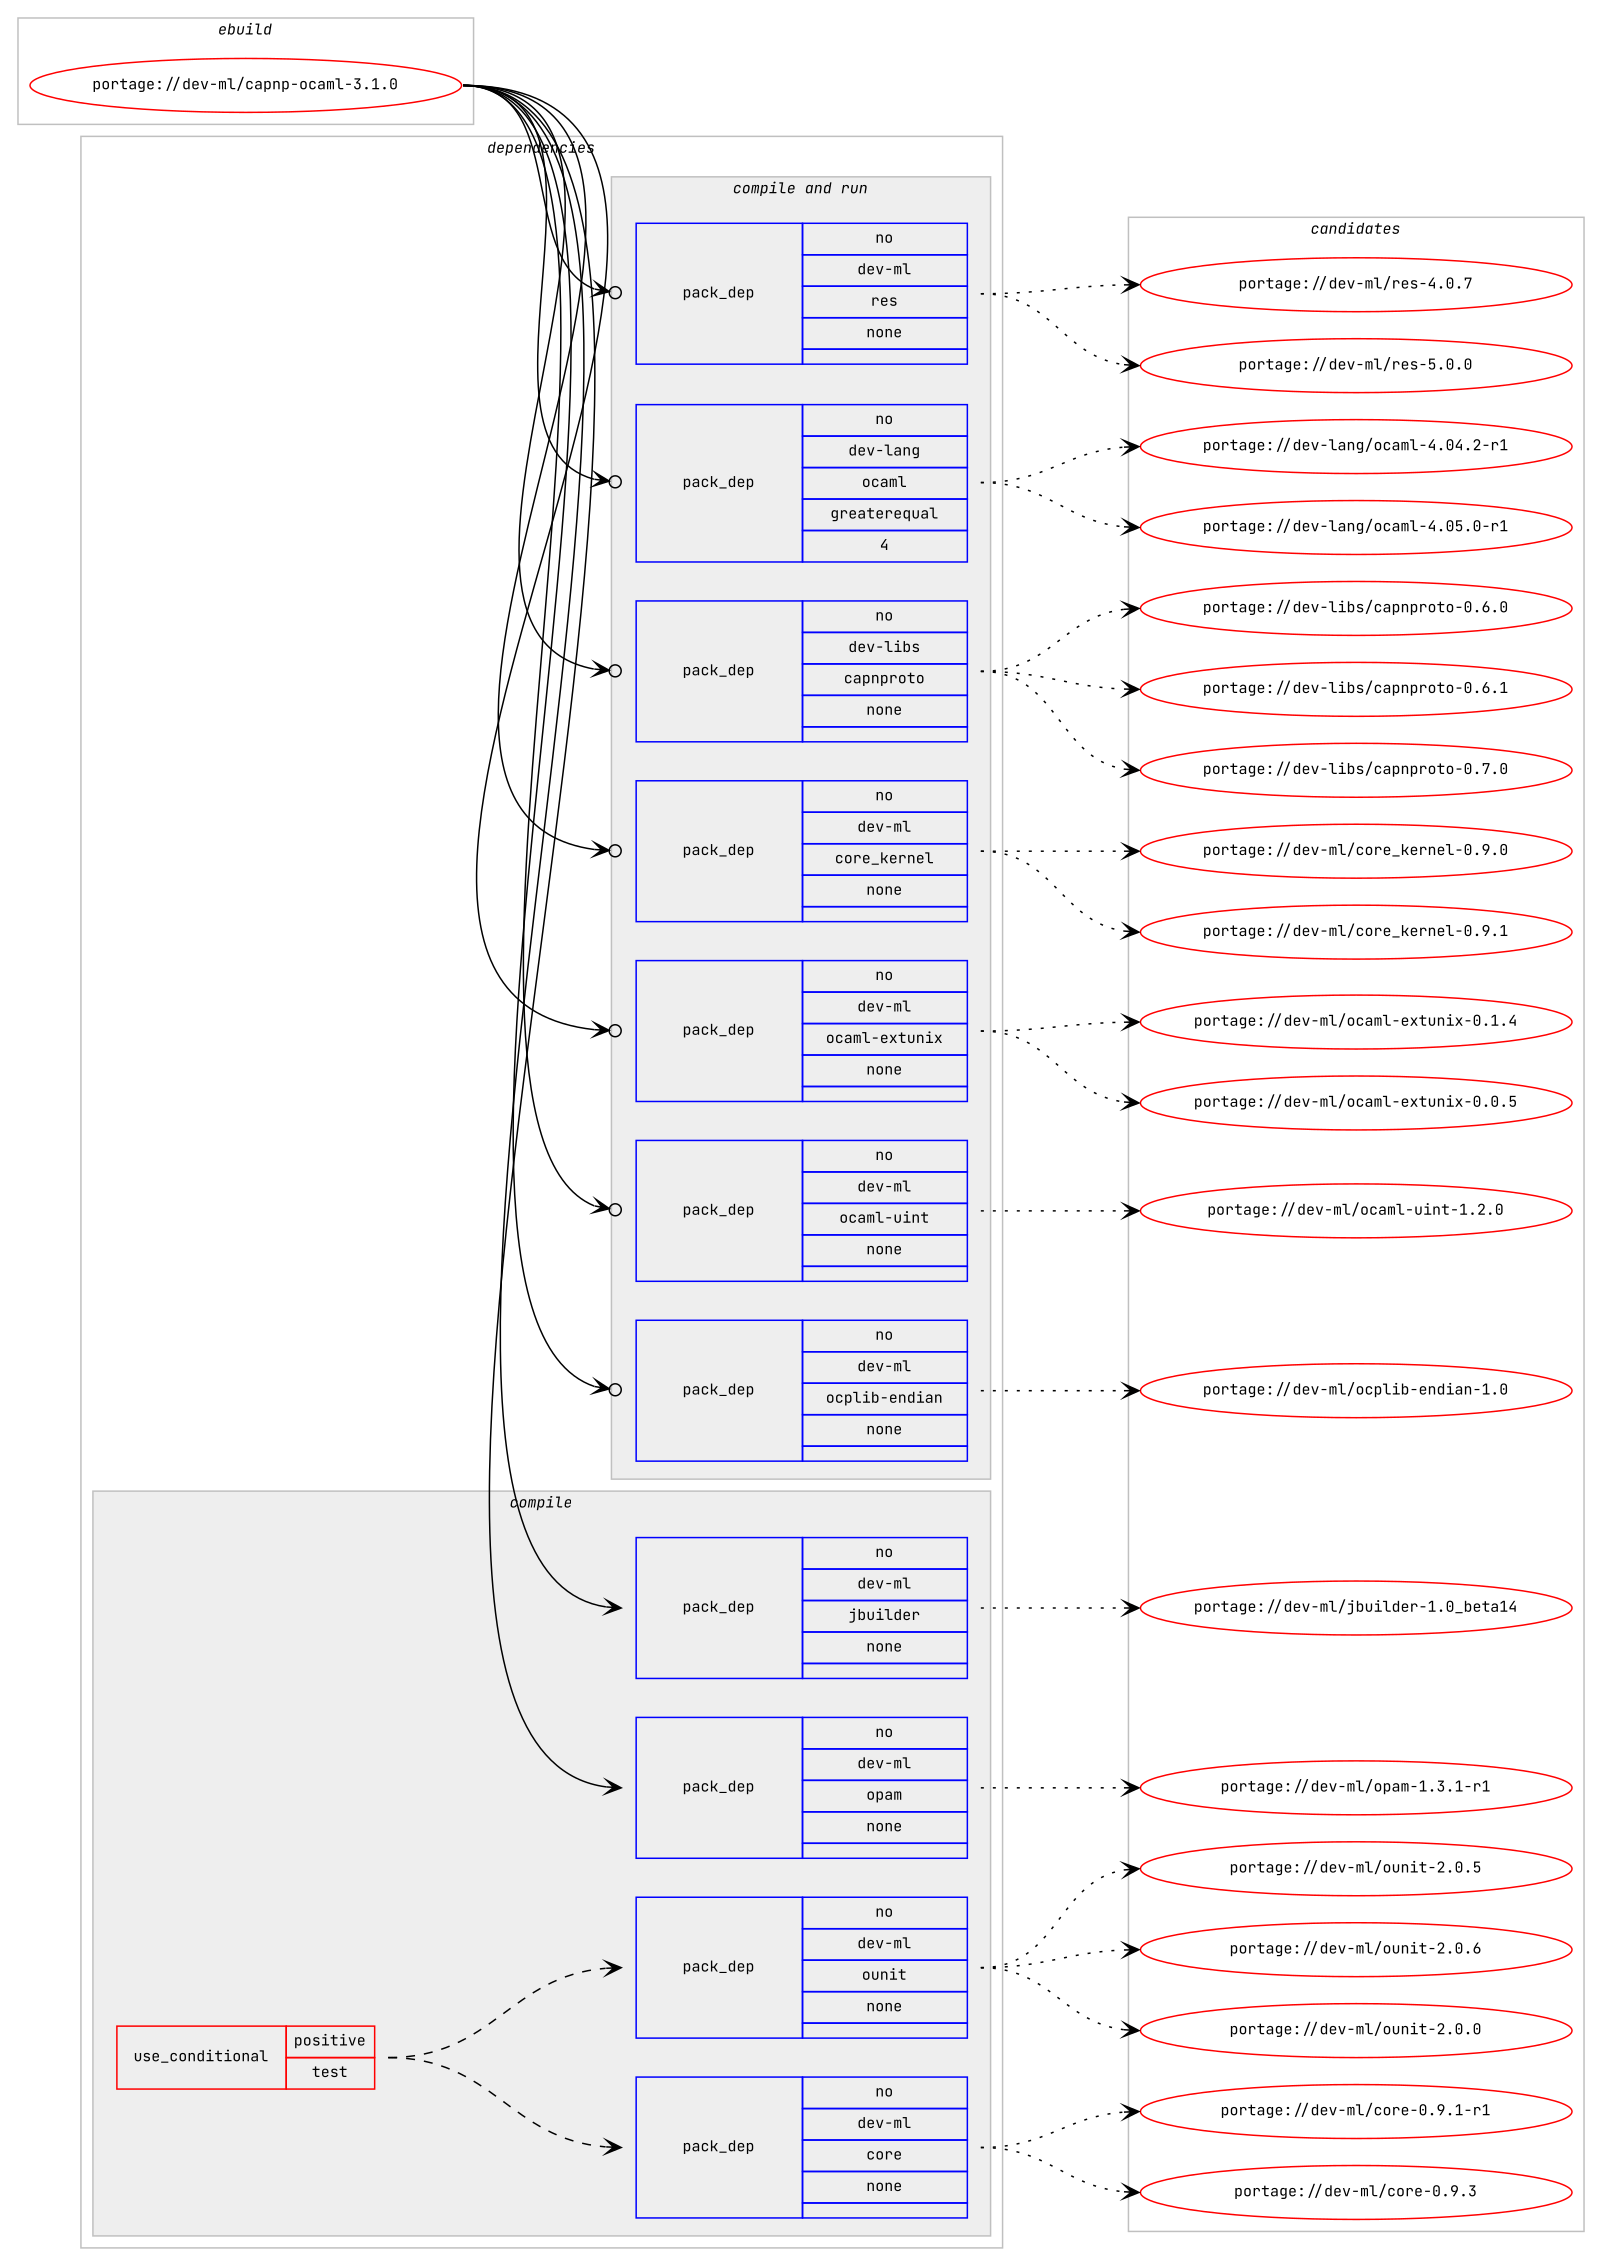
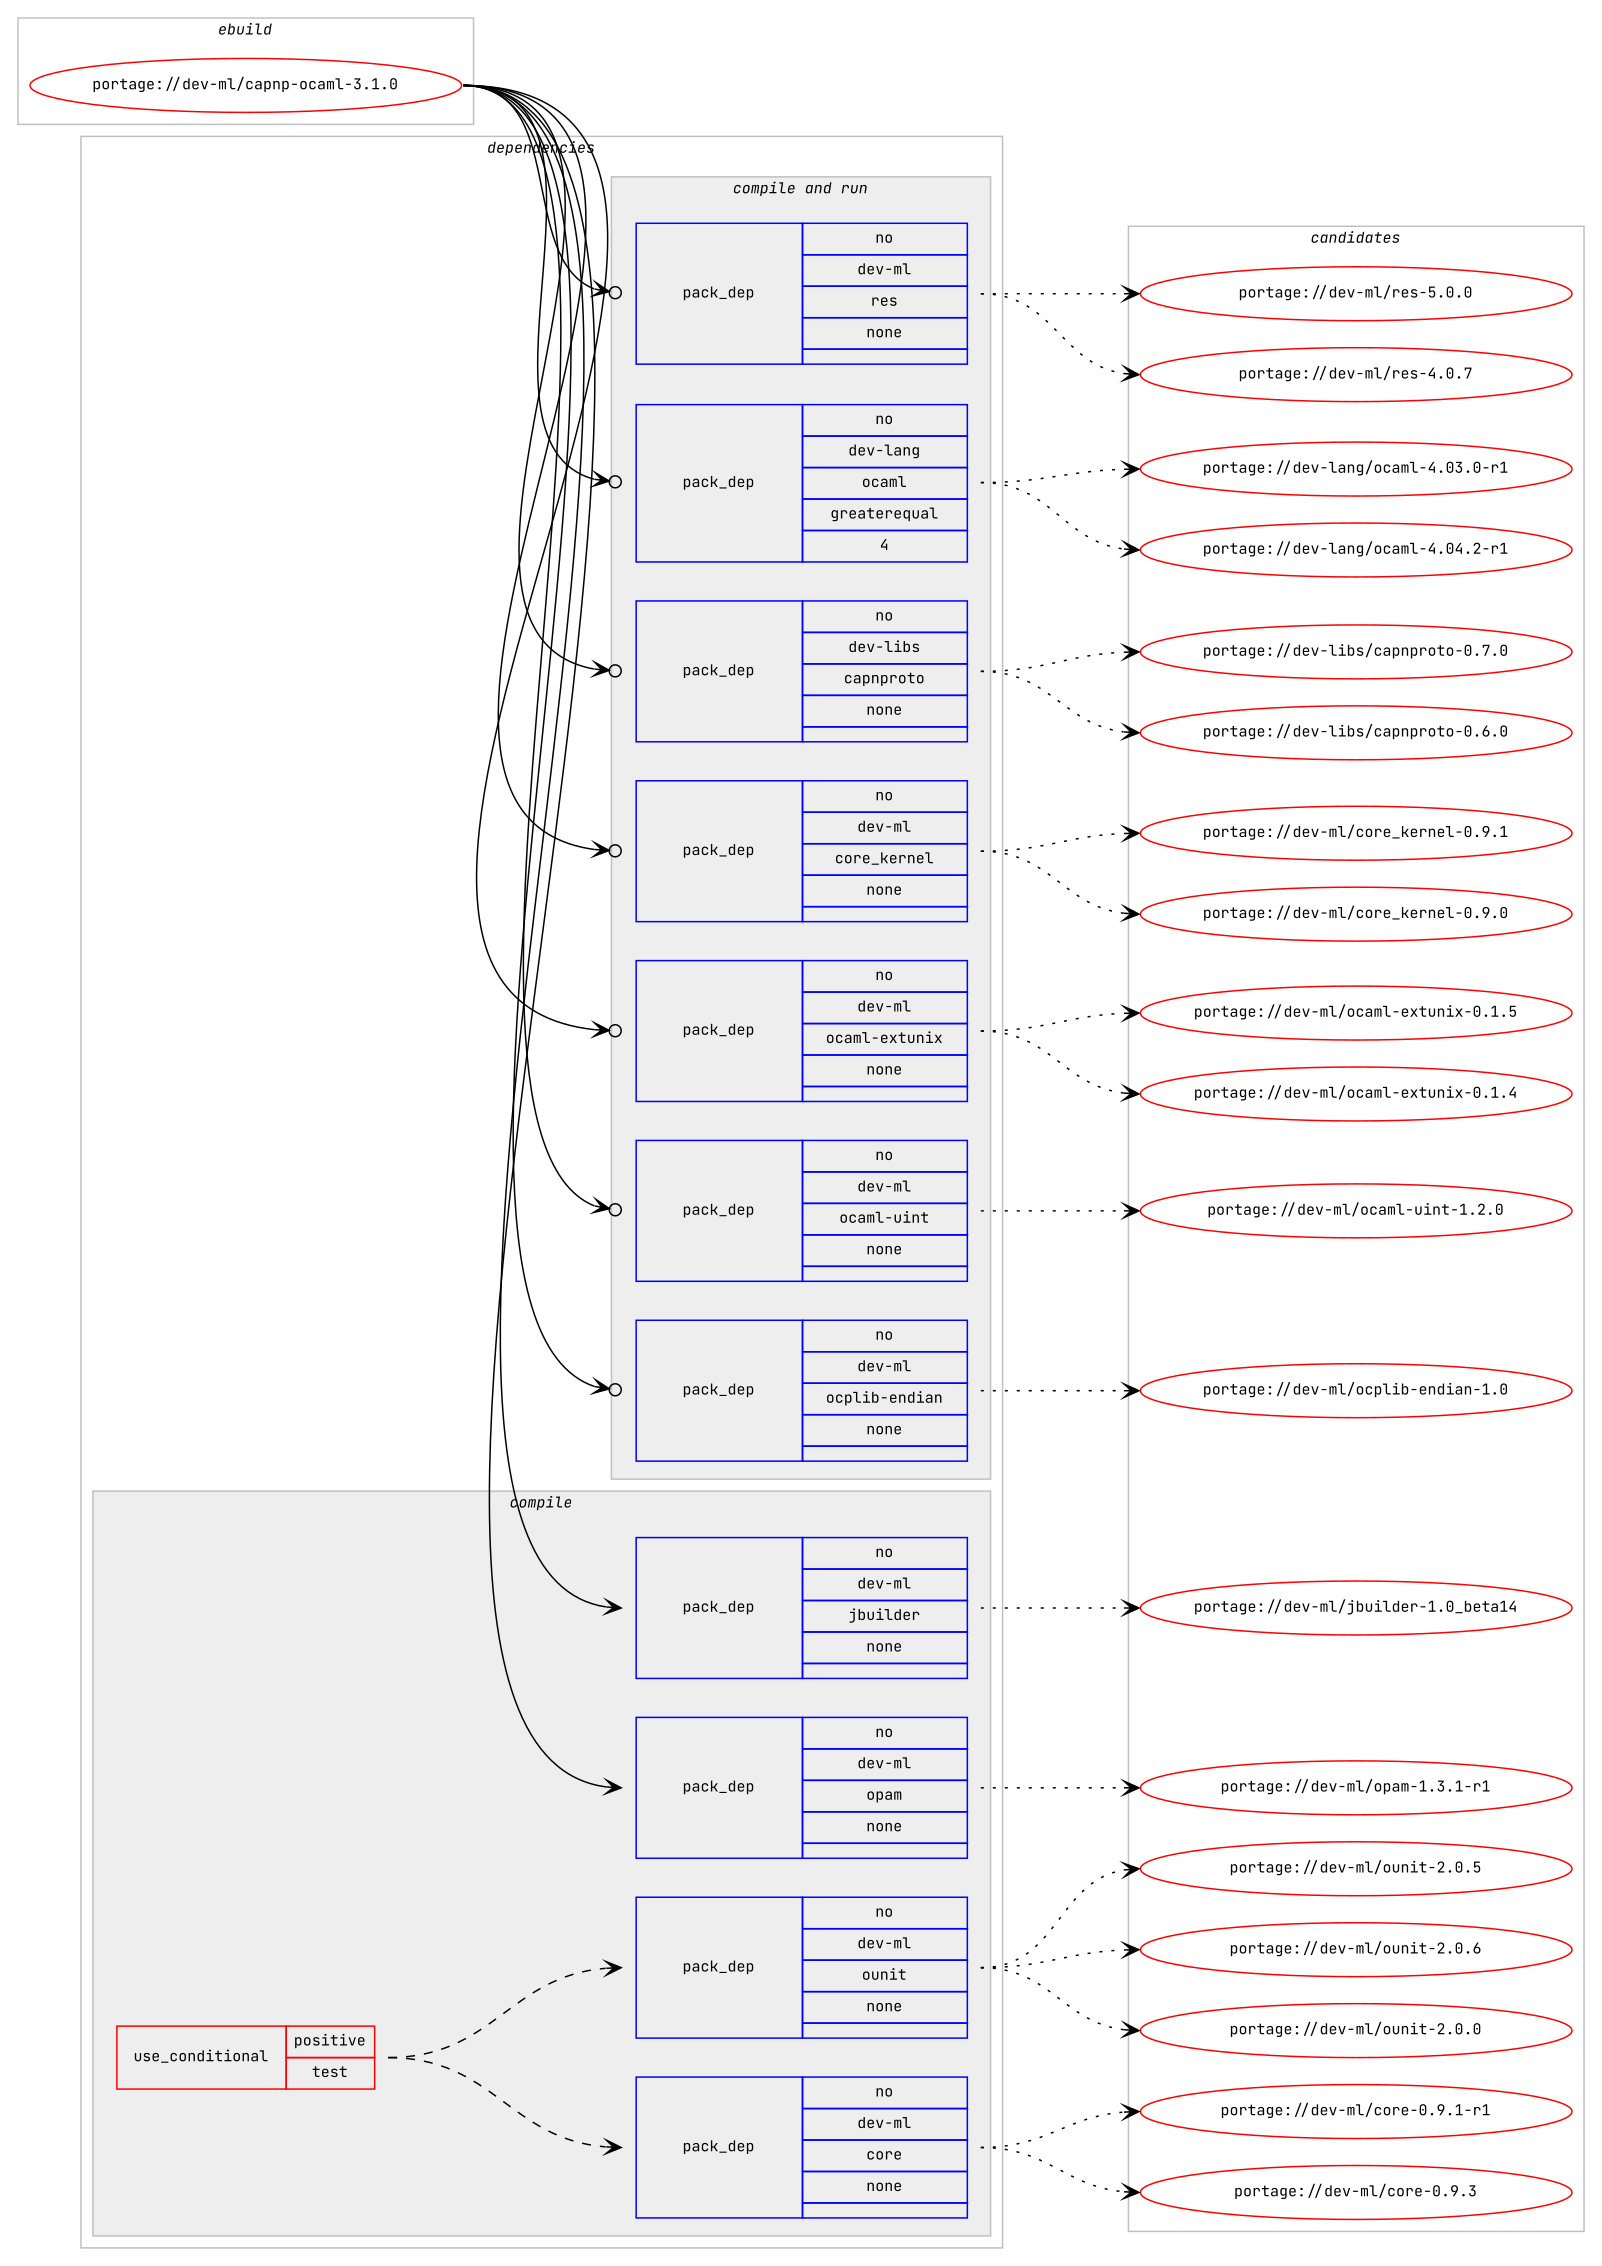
(1356, 528) -> (1356, 469)
(1356, 689) -> none
(1356, 1103) -> (1356, 1013)
